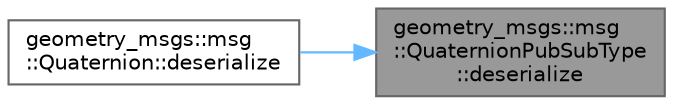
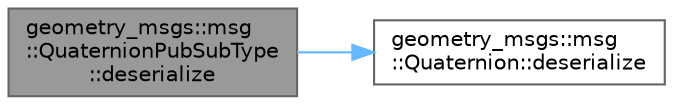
(327, 52) -> (325, 52)
